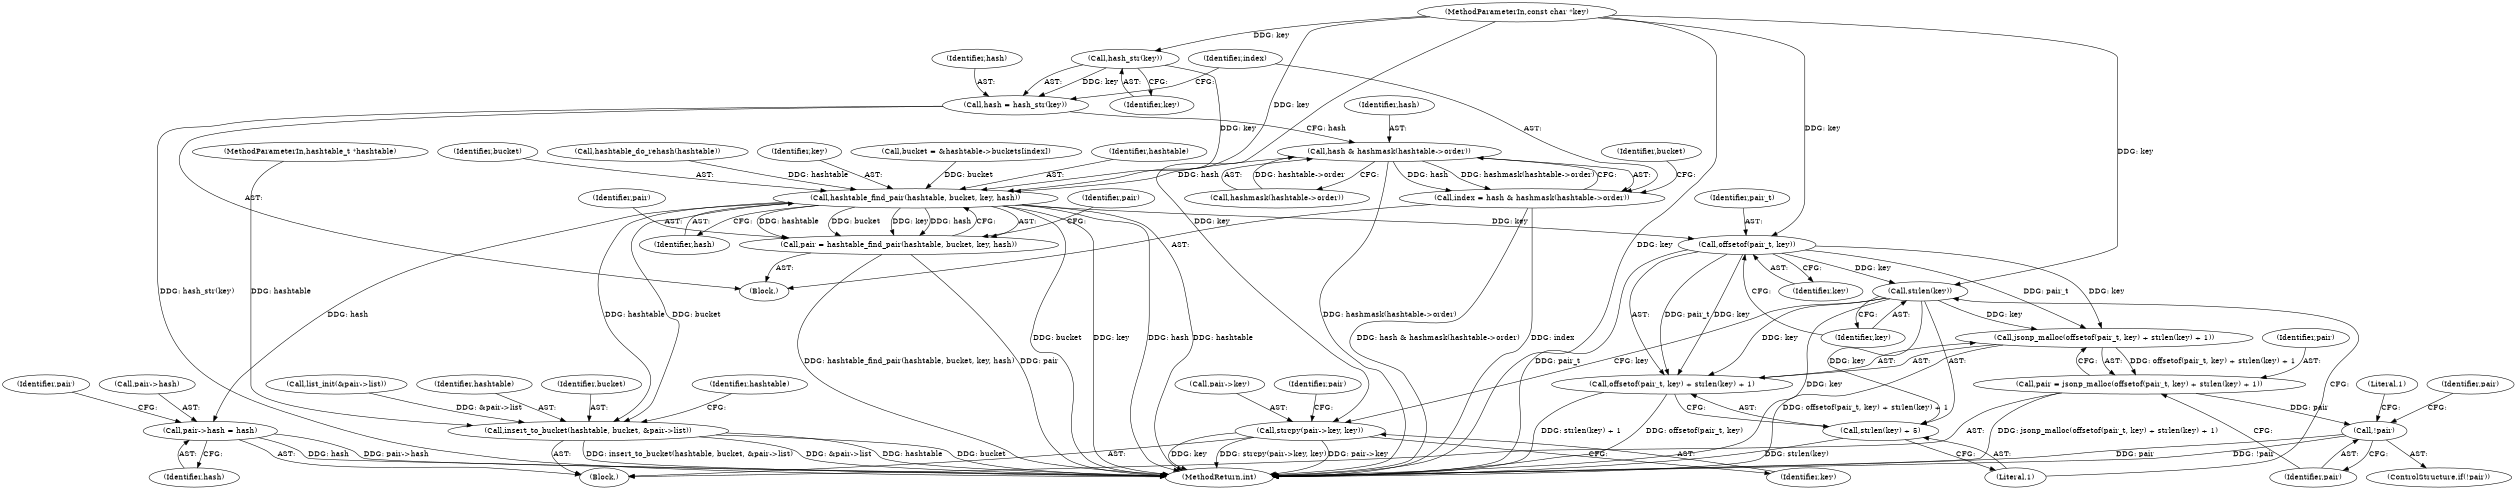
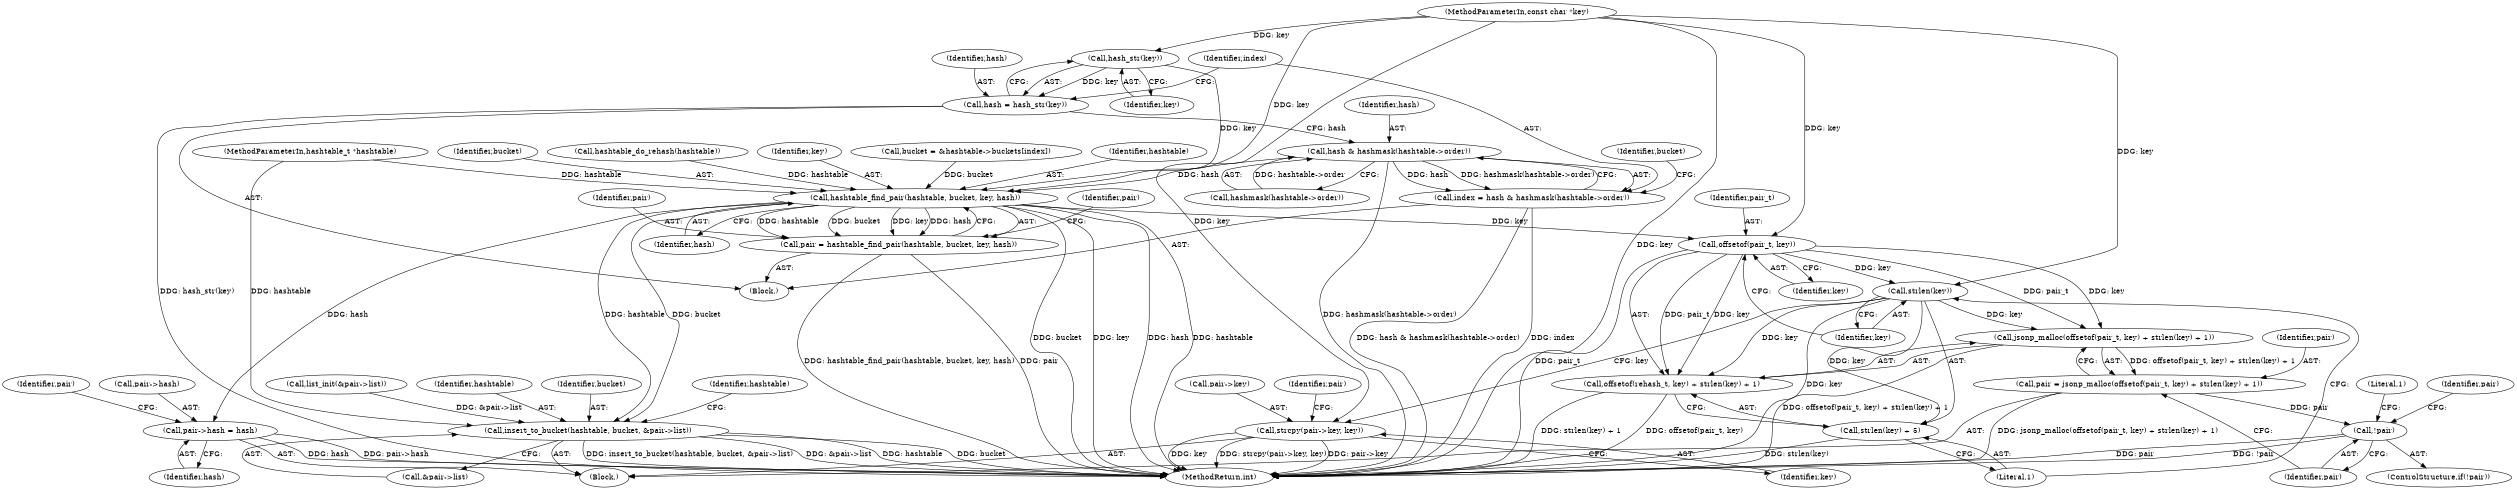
none -> (1028, 68)
none -> (582, 181)
(1672, 384) -> (1672, 384)
none -> (435, 478)
